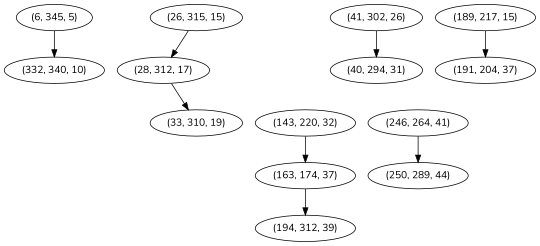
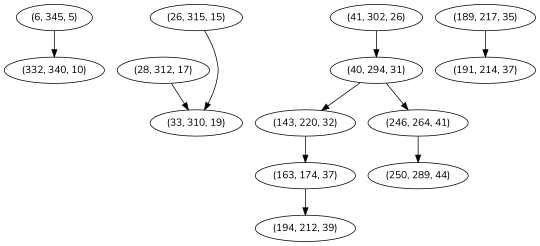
(485, 18) -> (485, 18)
(182, 41) -> (218, 67)
(485, 70) -> (485, 70)
none -> (344, 94)
none -> (395, 94)
(305, 228) -> (305, 228)
